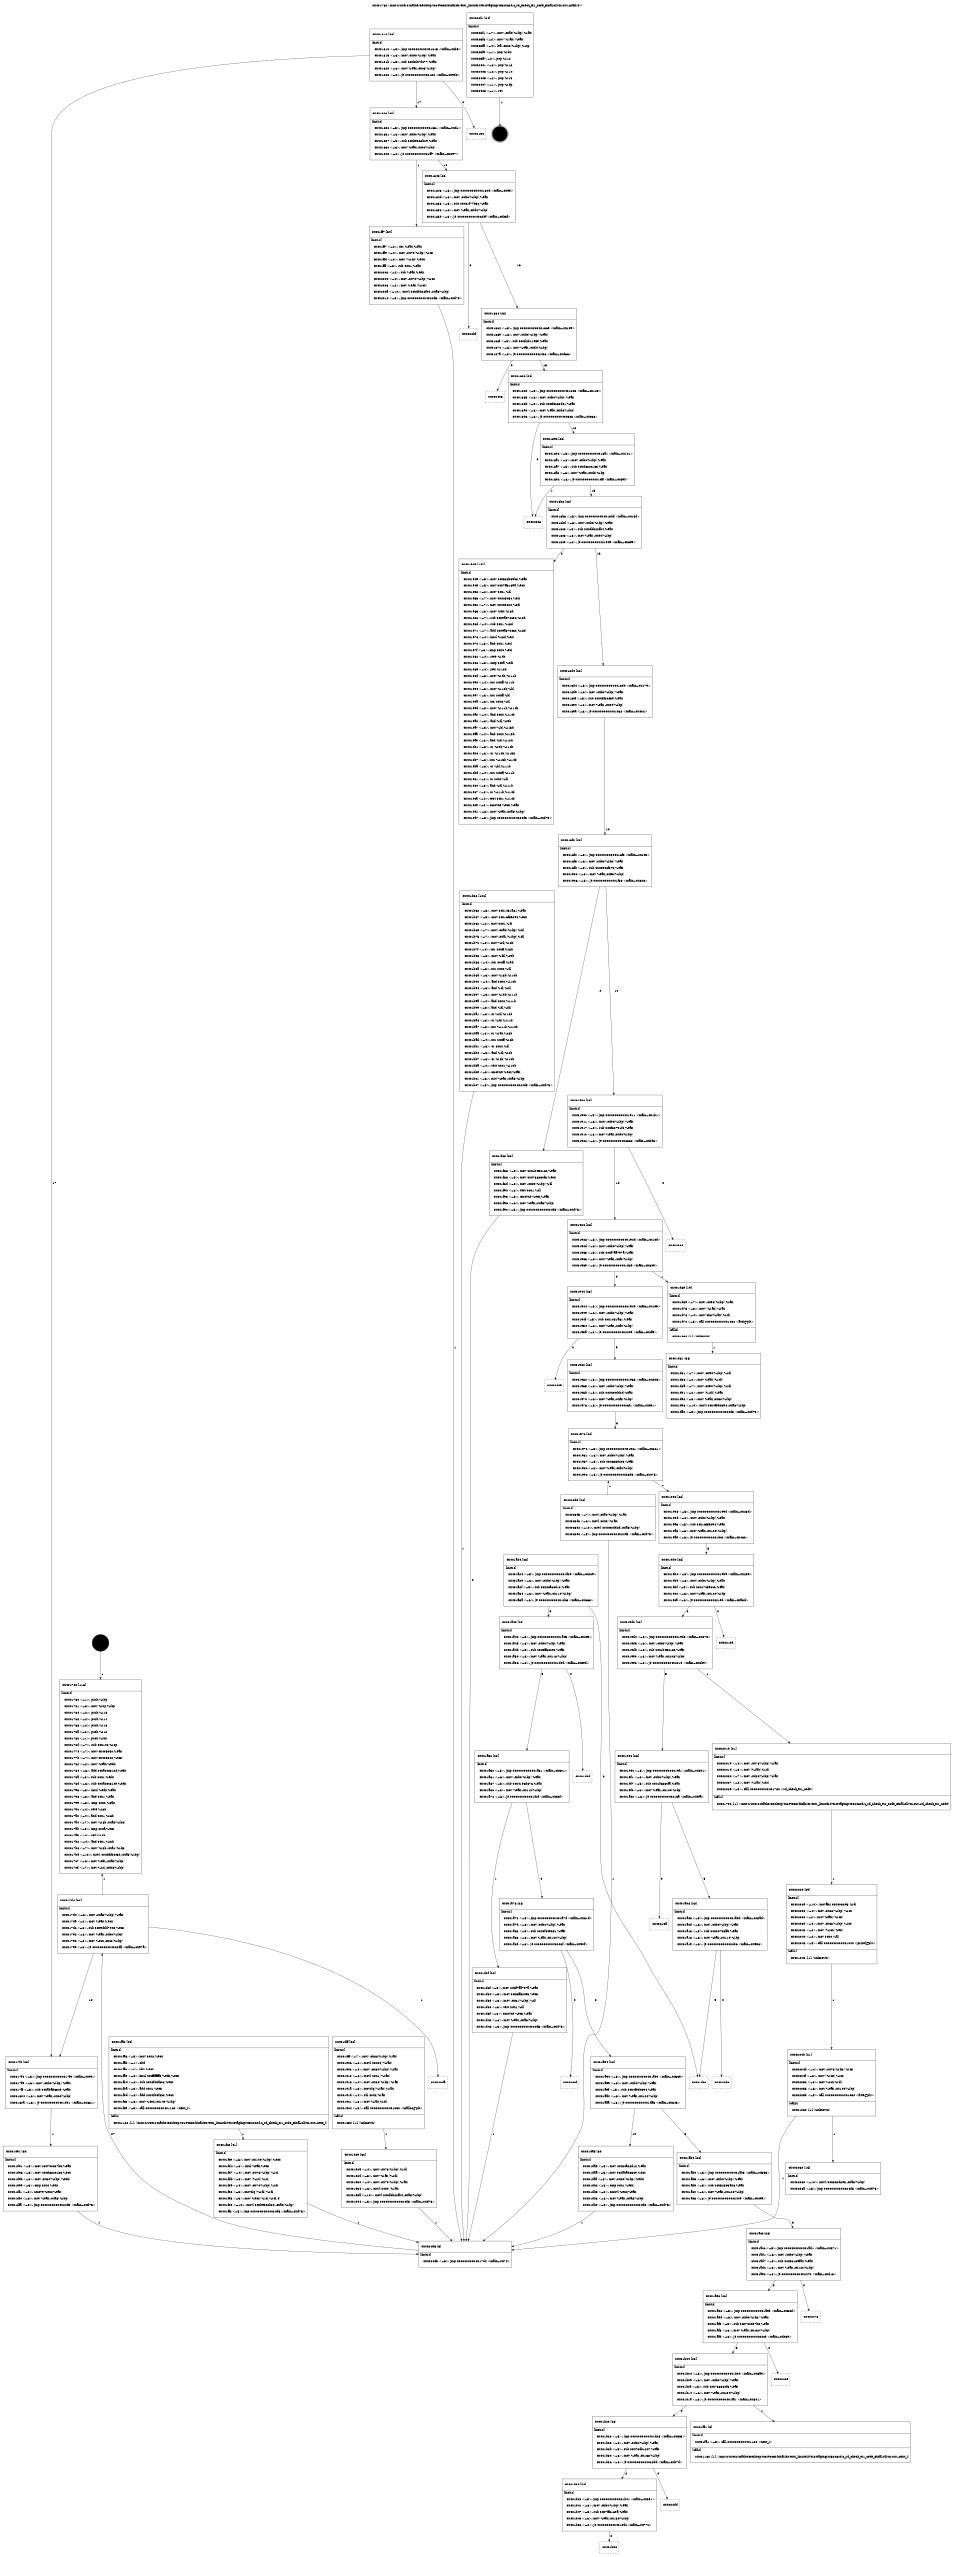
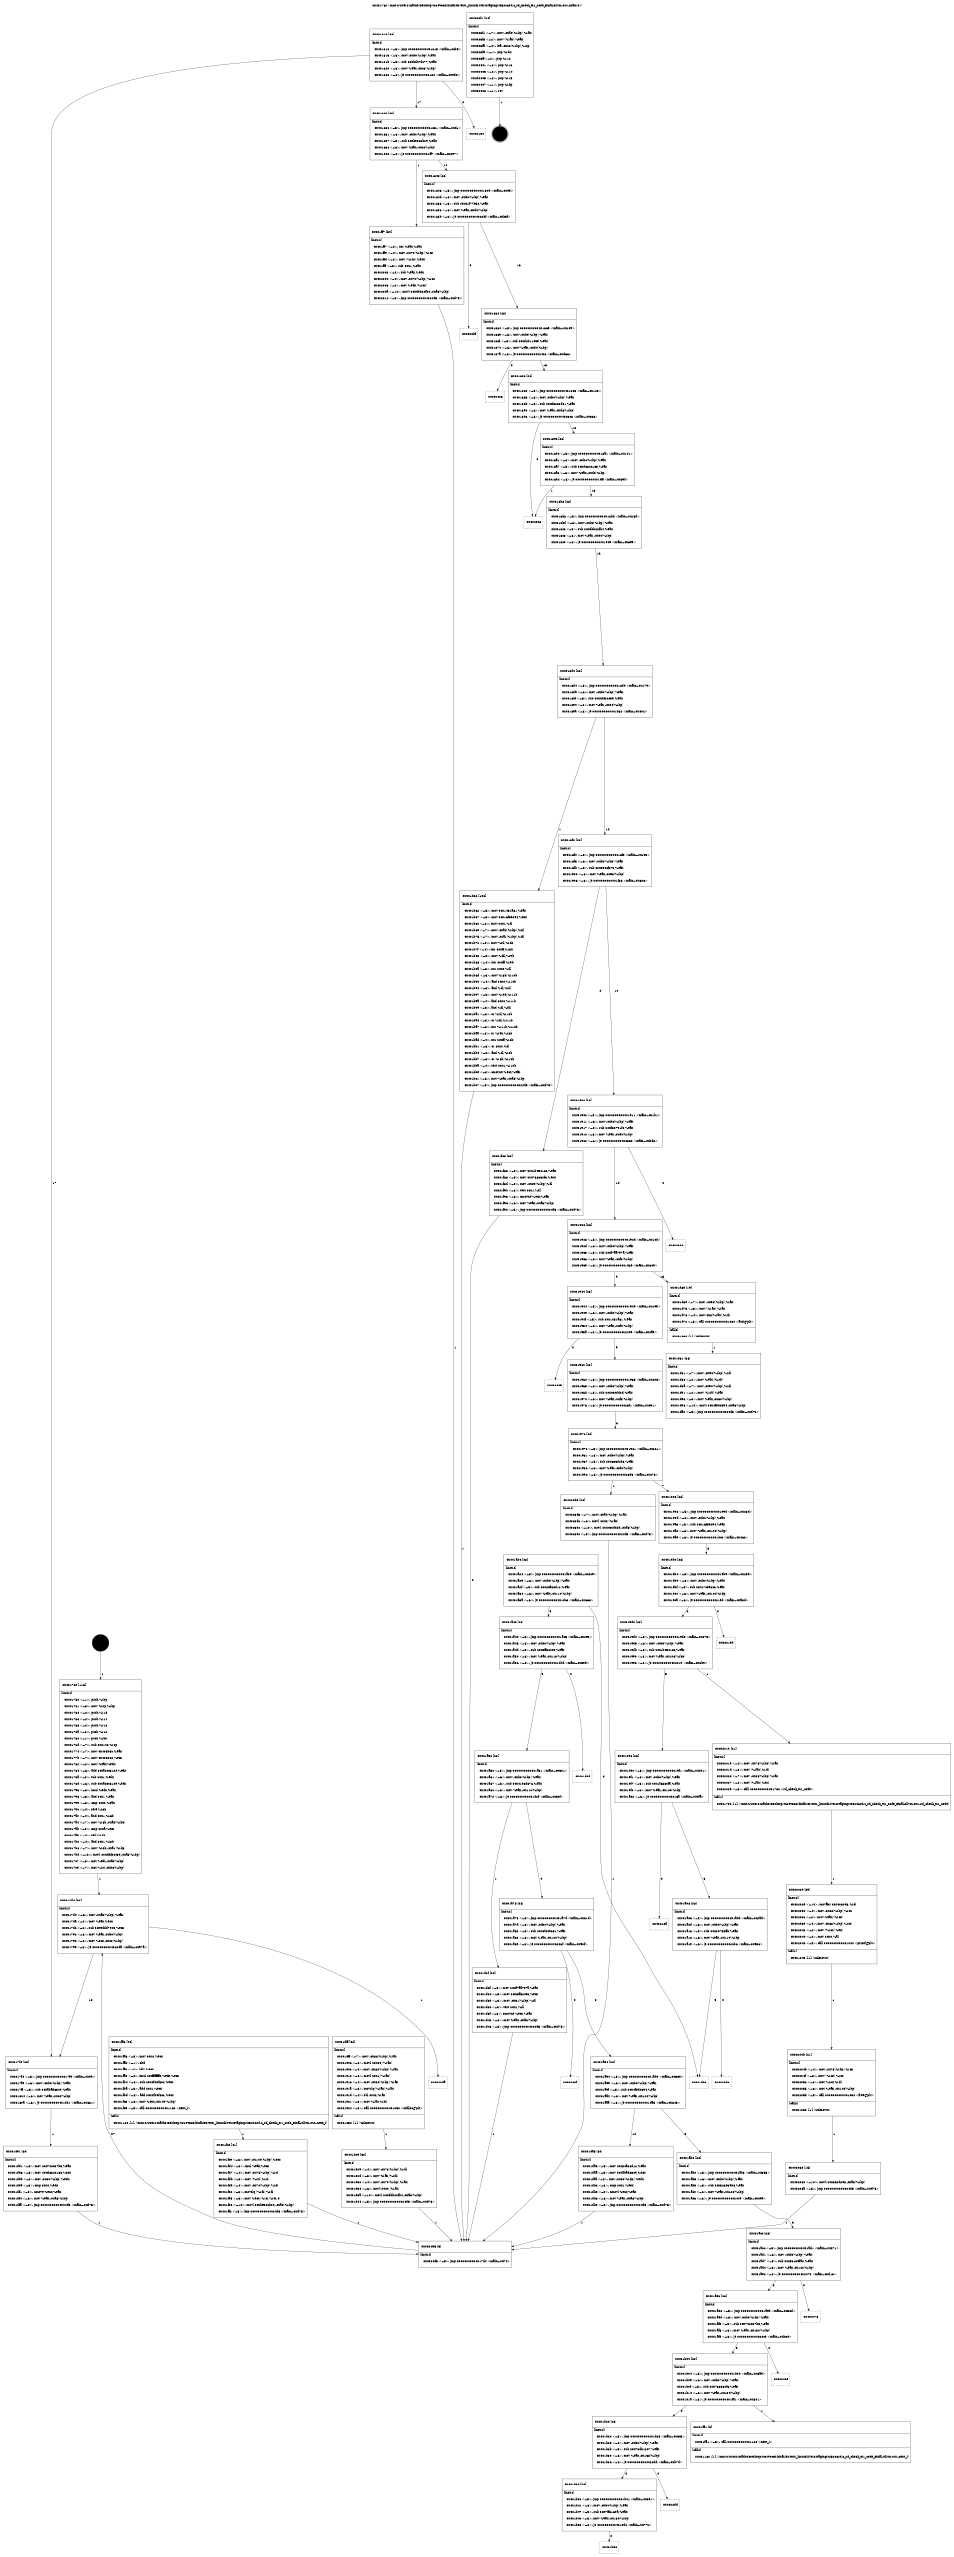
(506, 691) -> none
none -> (567, 803)
(662, 1277) -> (662, 1277)
(608, 1489) -> (612, 1487)
(102, 1885) -> (98, 1883)
(697, 2231) -> (670, 2235)
